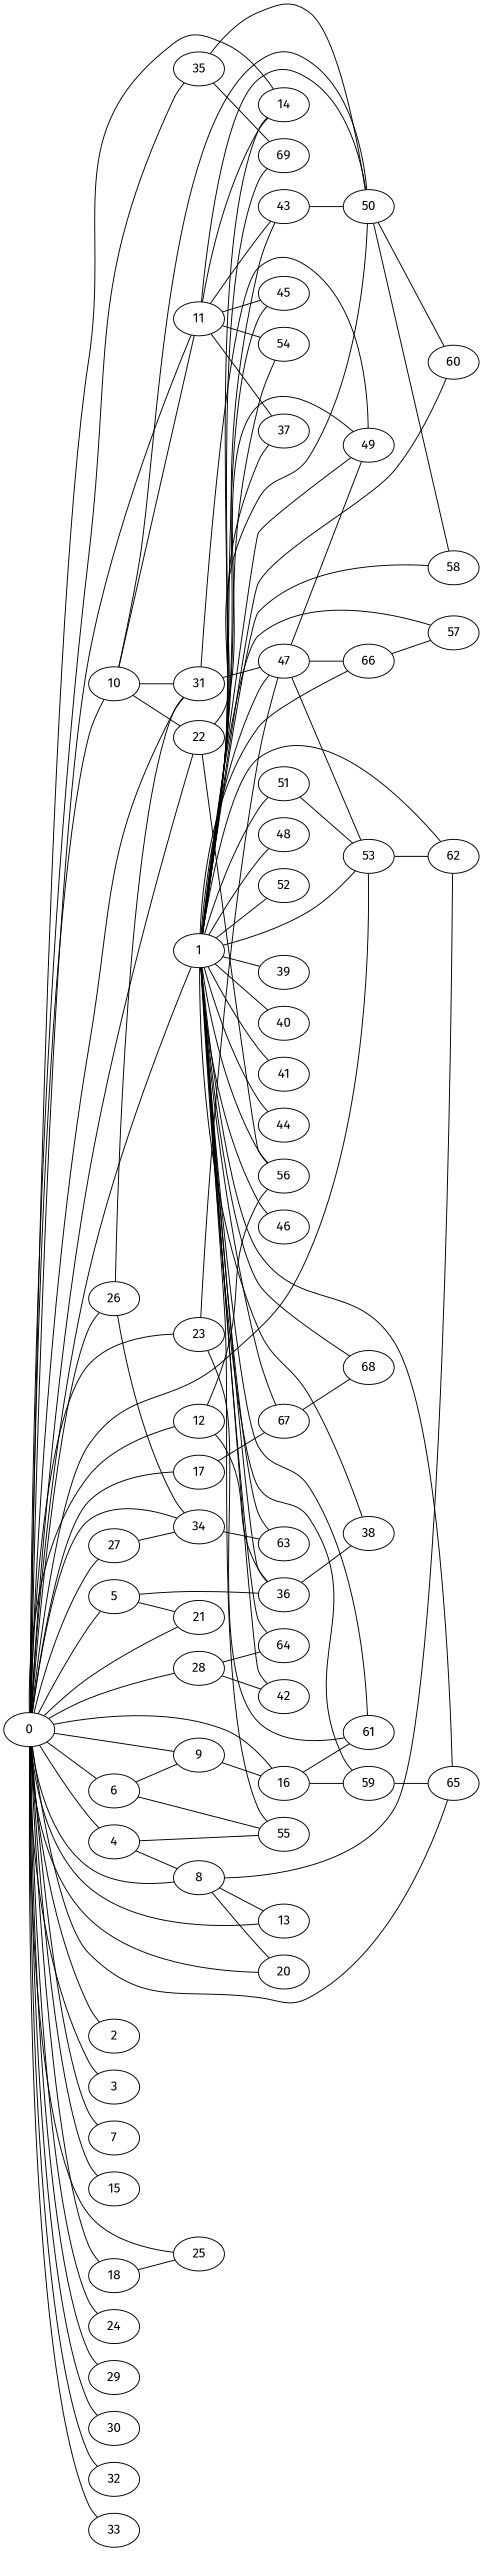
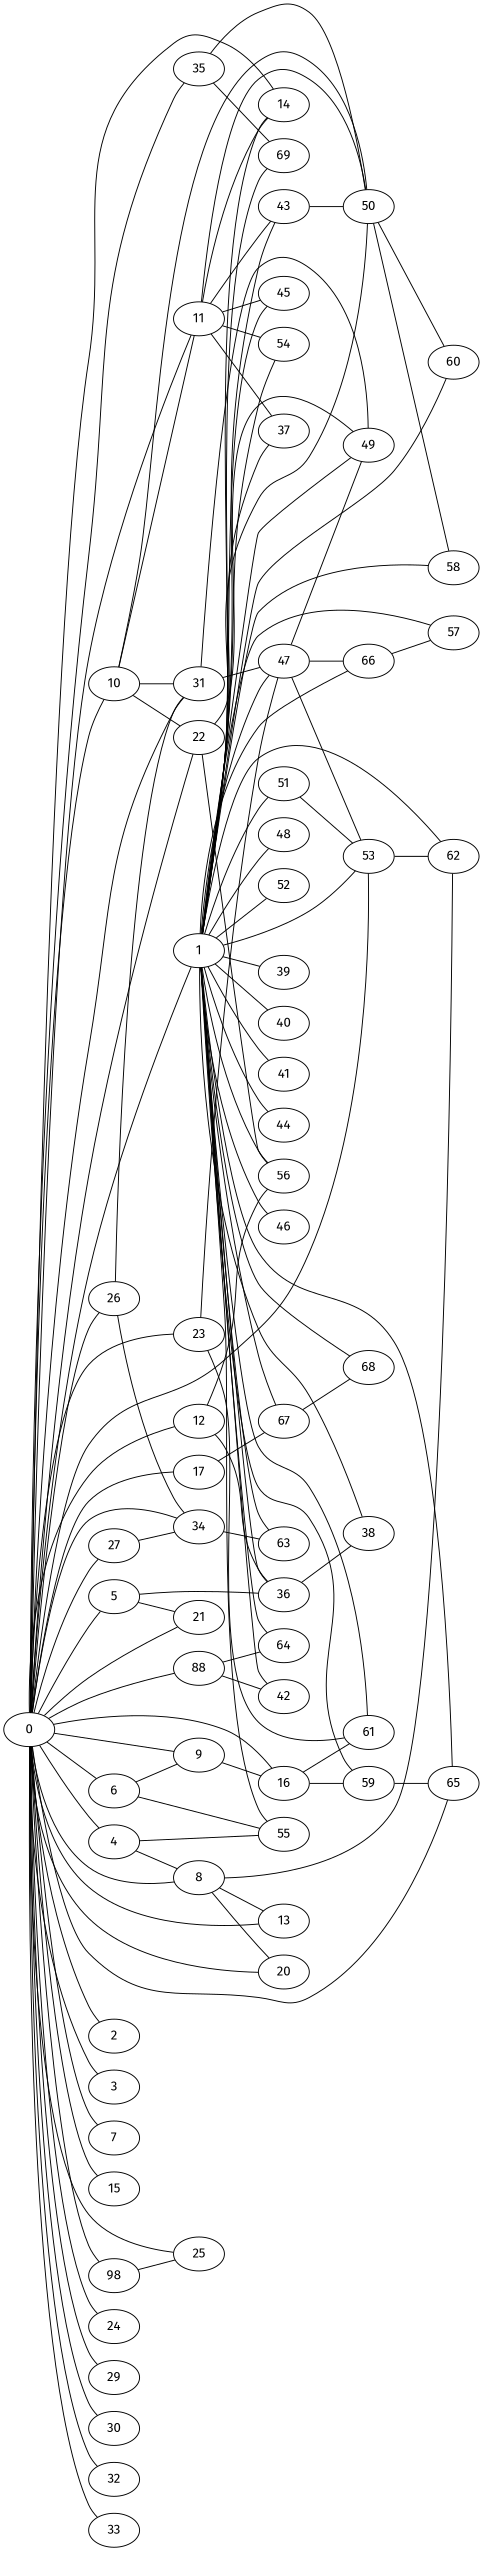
(199, 1668) -> (199, 1668)
(114, 2276) -> (114, 2276)
